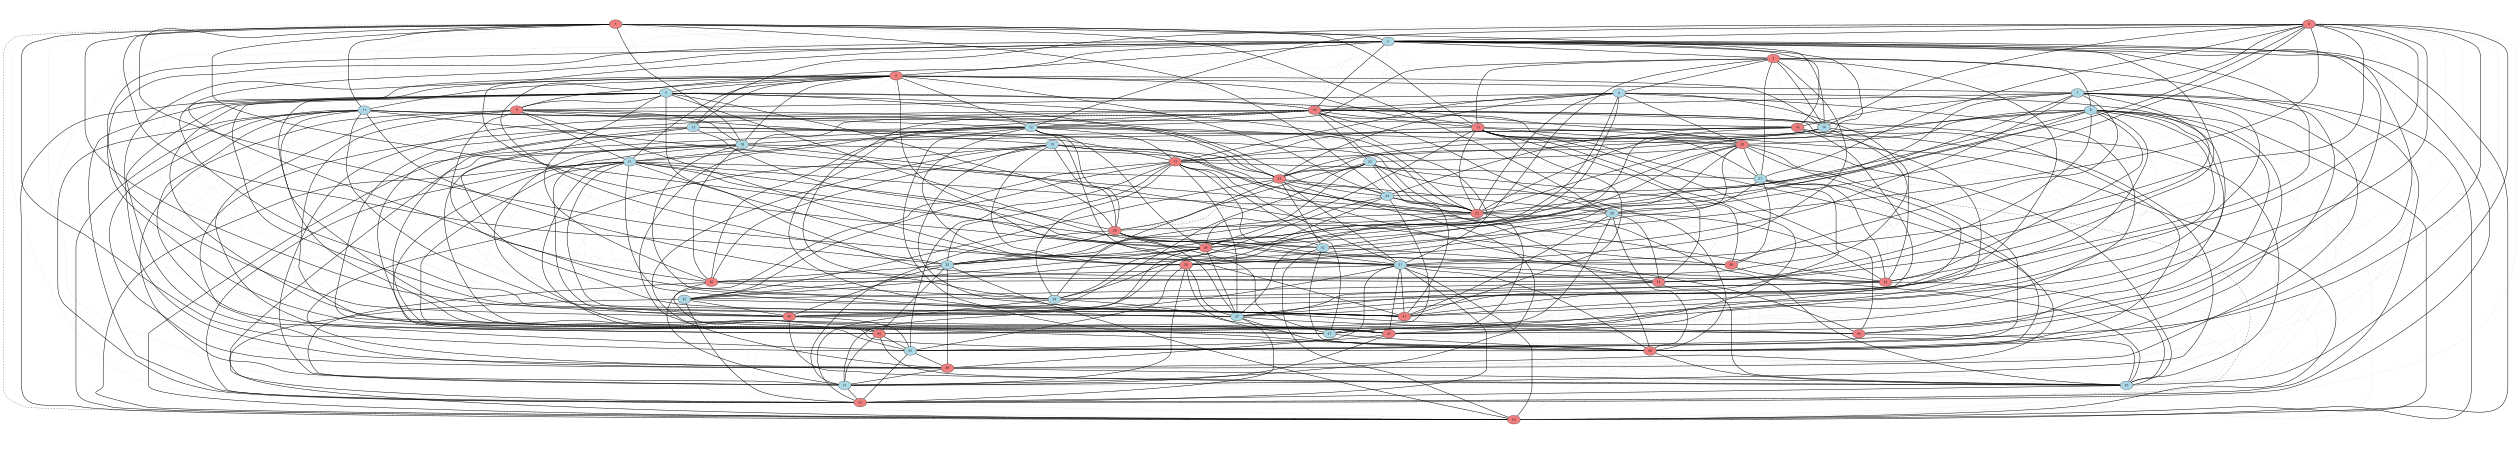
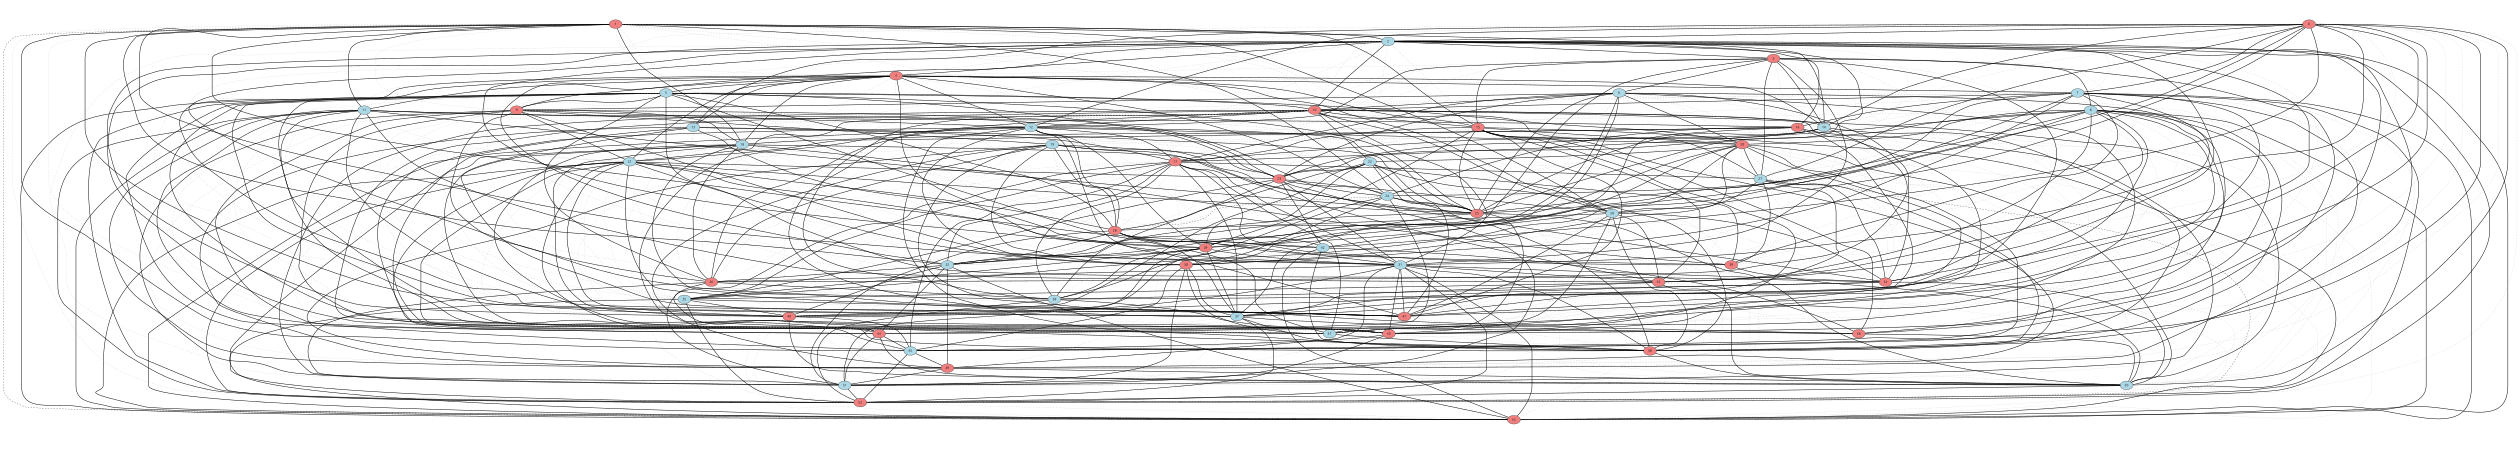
(131, 228) -> (1247, 90)
